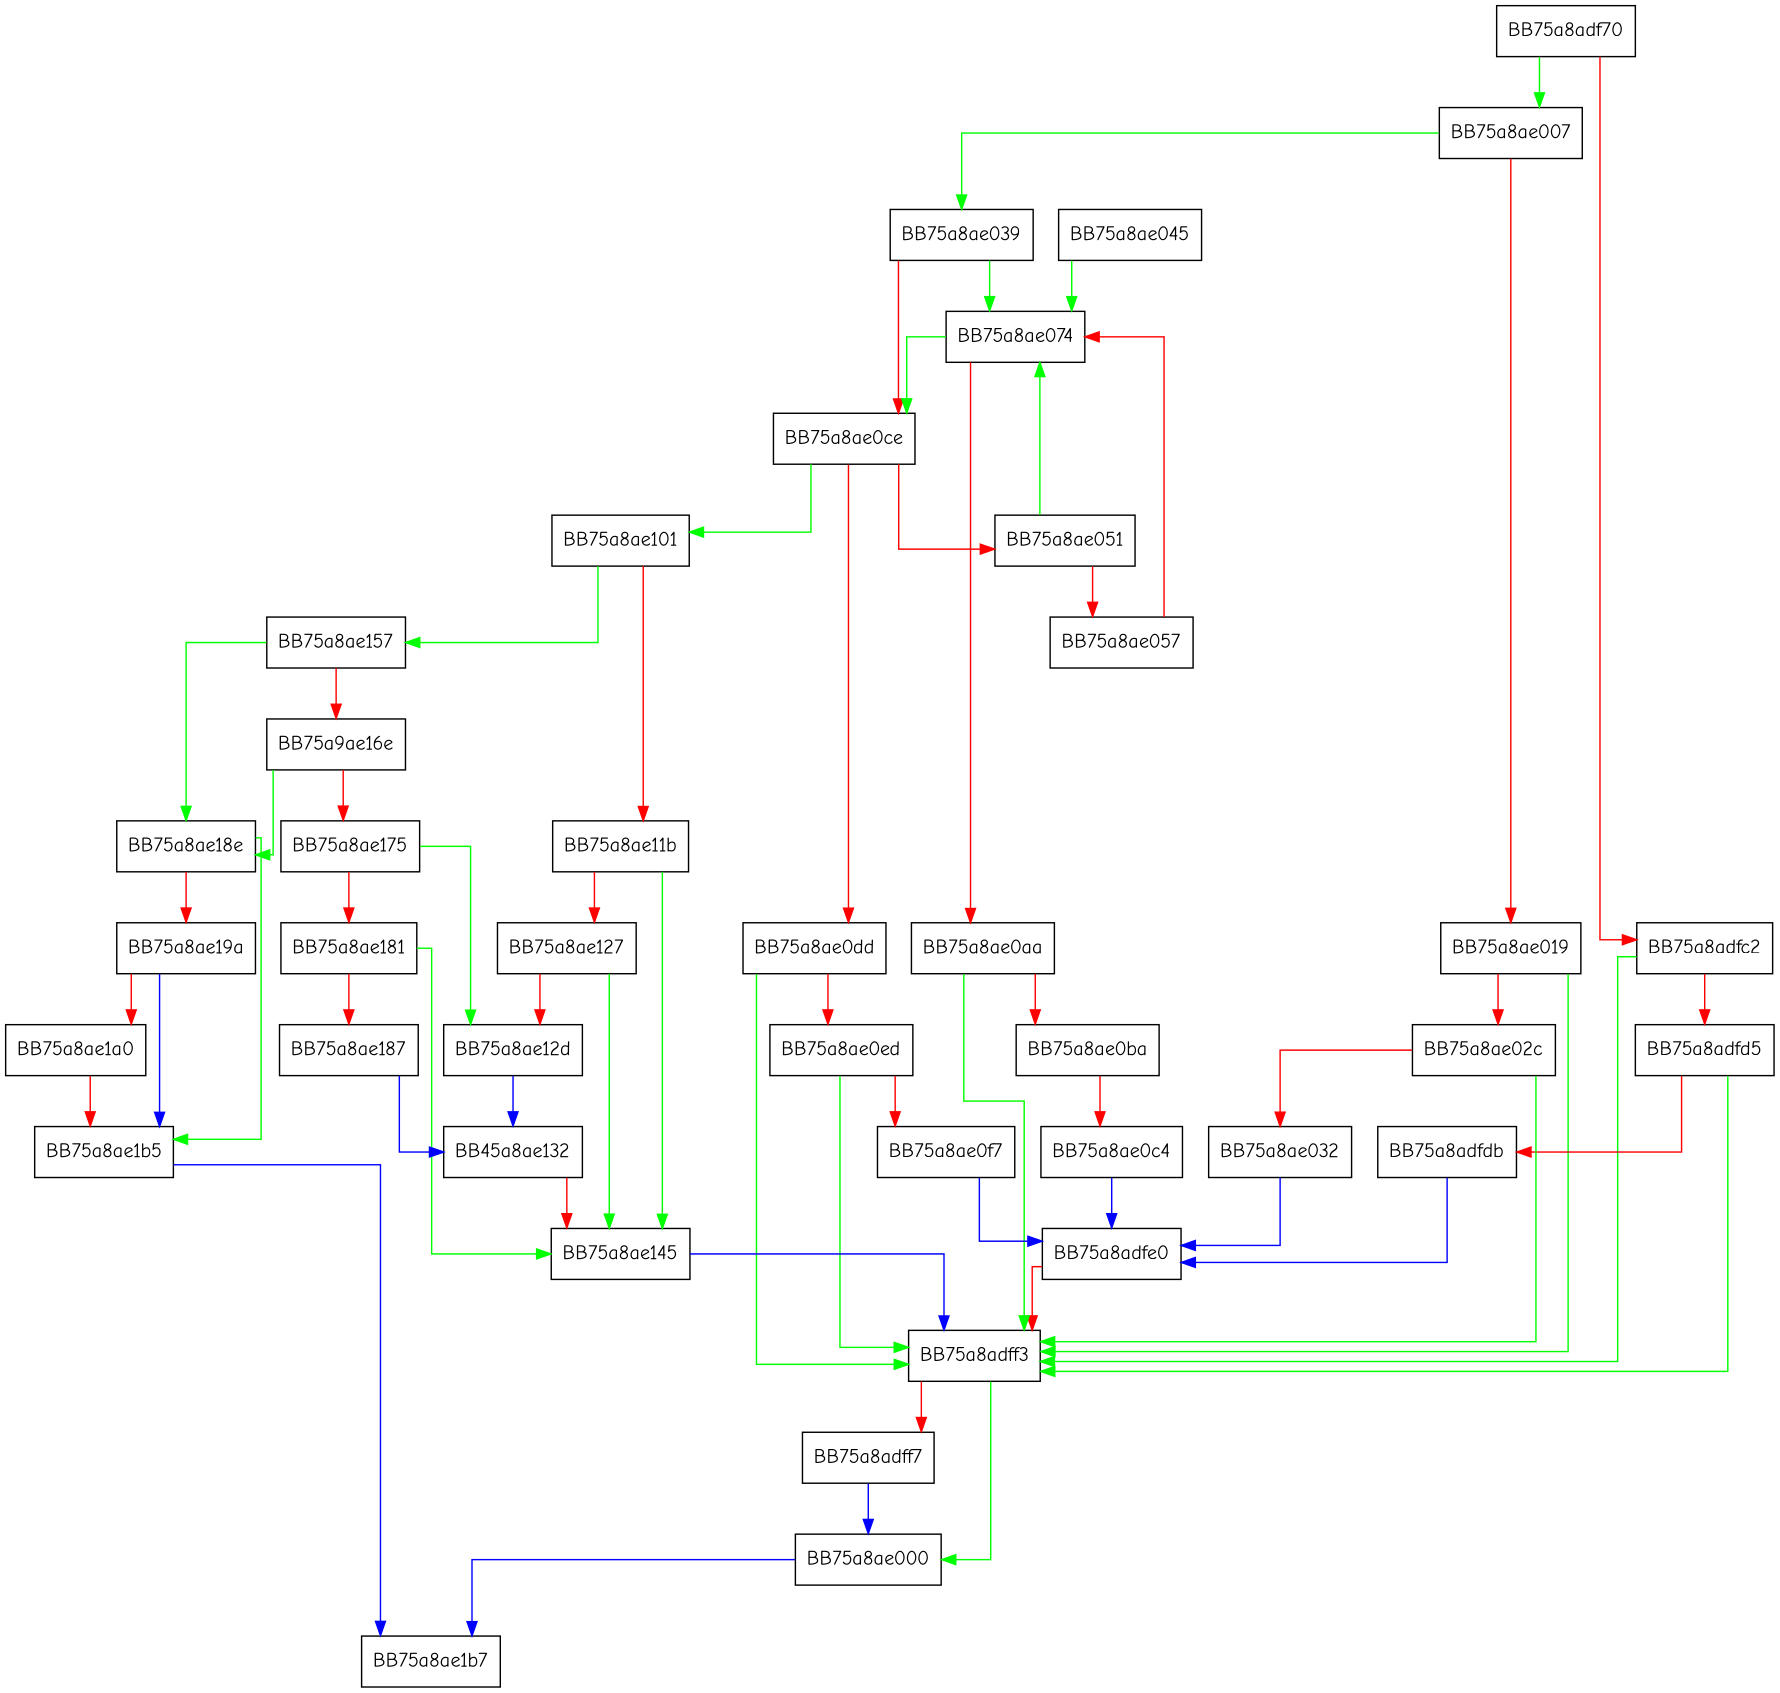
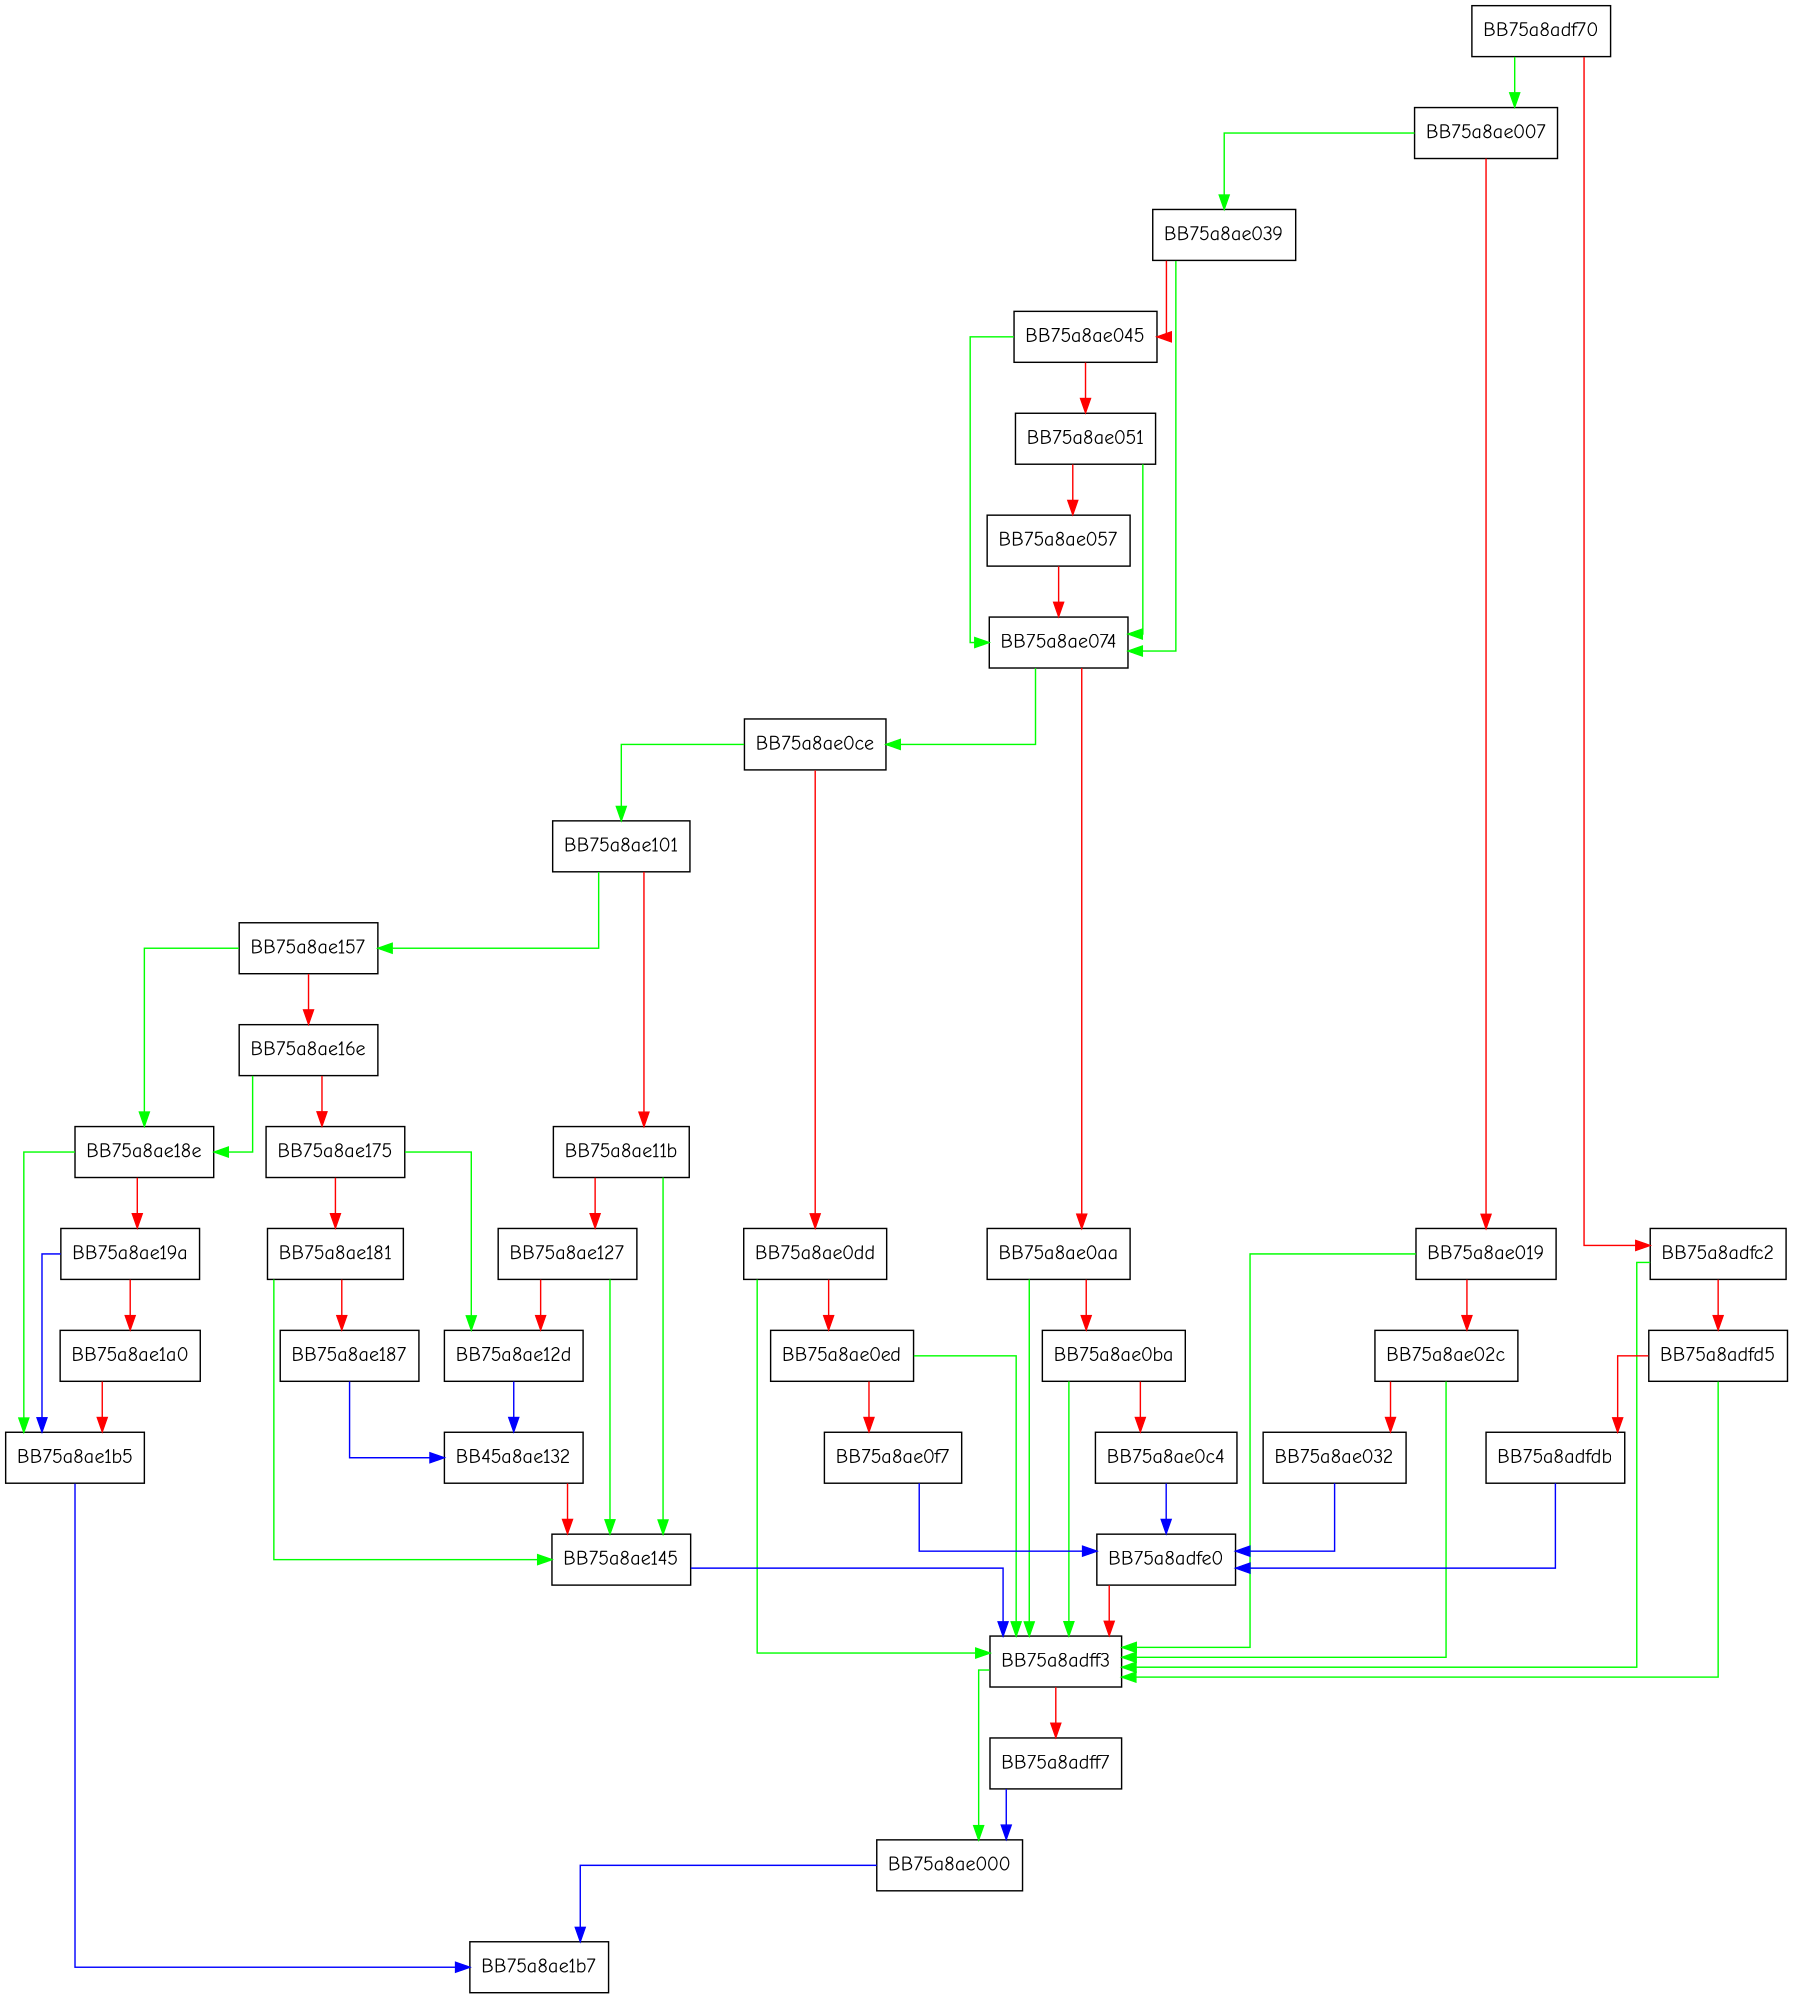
(898, 330) -> (1166, 299)
(899, 548) -> (1086, 381)
(336, 744) -> (309, 1050)
none -> (1069, 1502)
